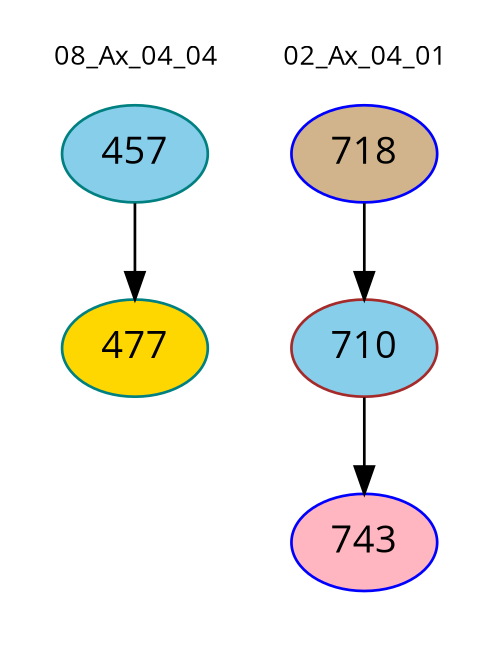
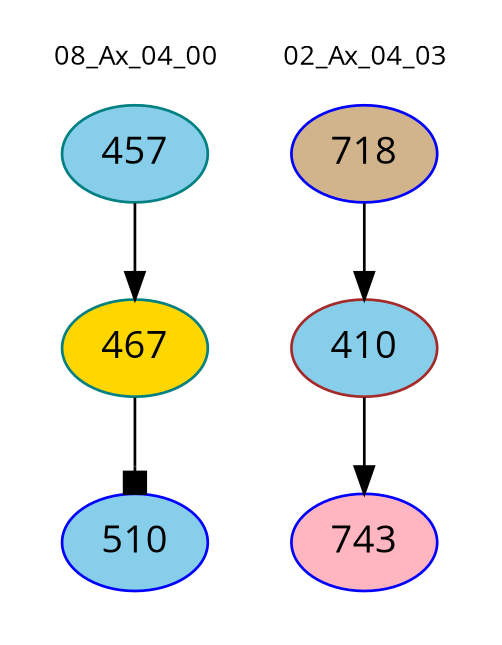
(136, 58) -> (136, 58)
(366, 58) -> (366, 58)
(135, 348) -> (135, 348)
(364, 348) -> (364, 348)
none -> (135, 542)
